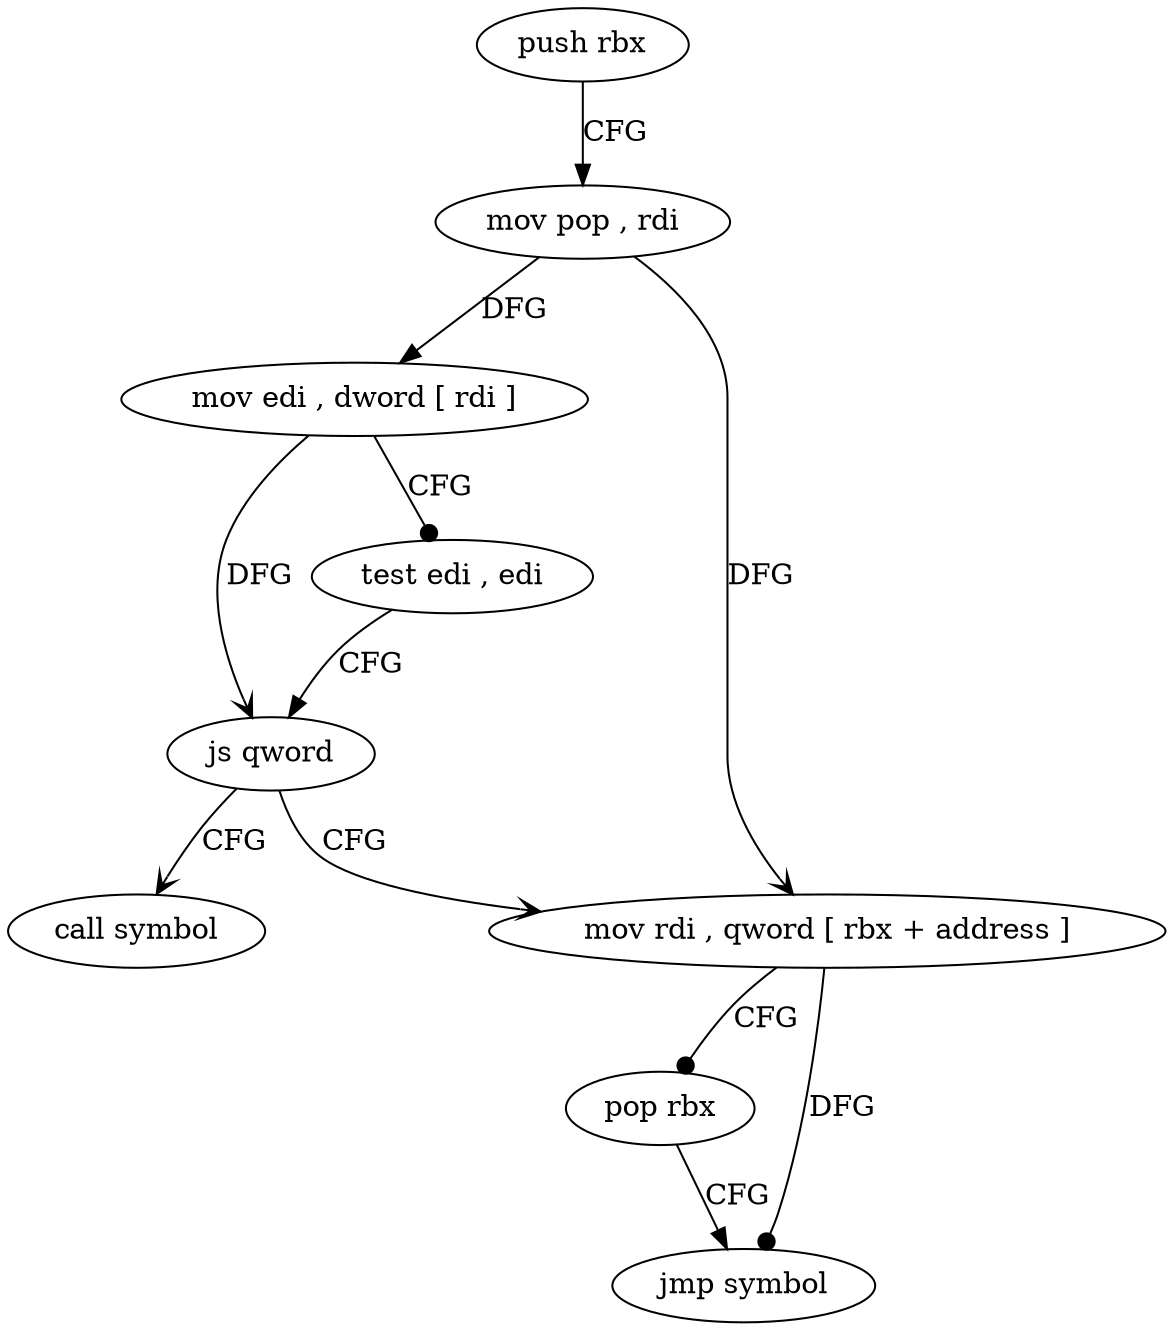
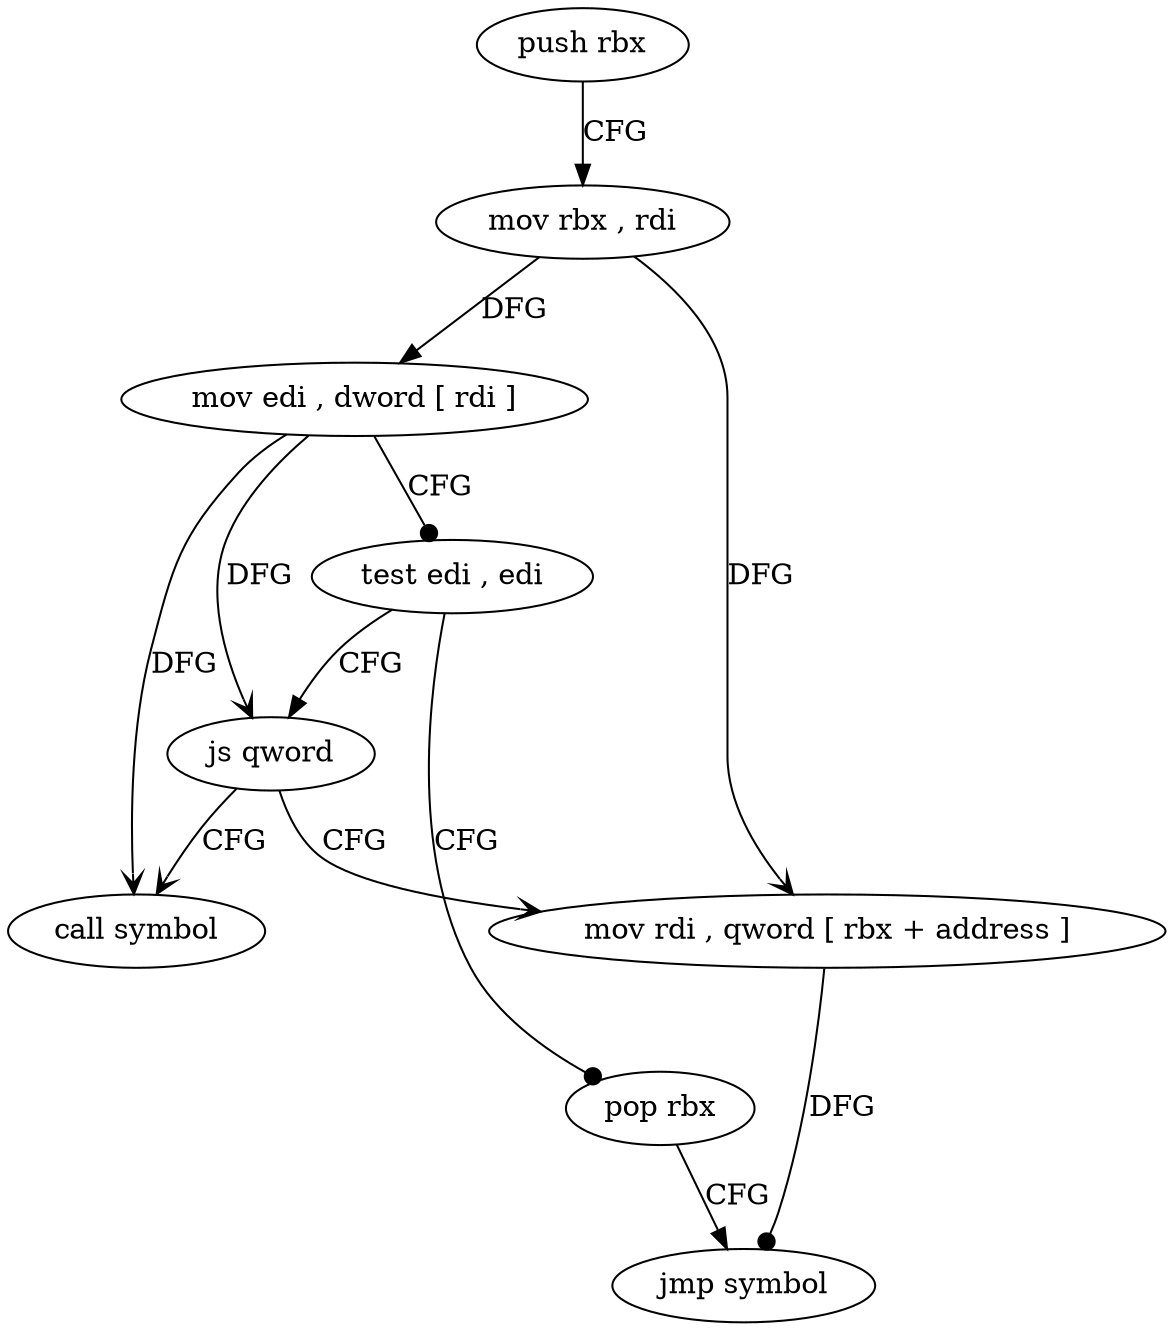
(583, 222) -> (583, 222)
none -> (156, 632)
(729, 1009) -> (438, 871)
